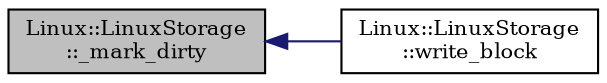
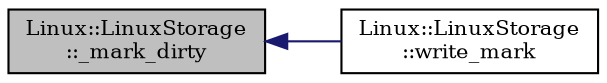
(470, 41) -> (470, 41)
